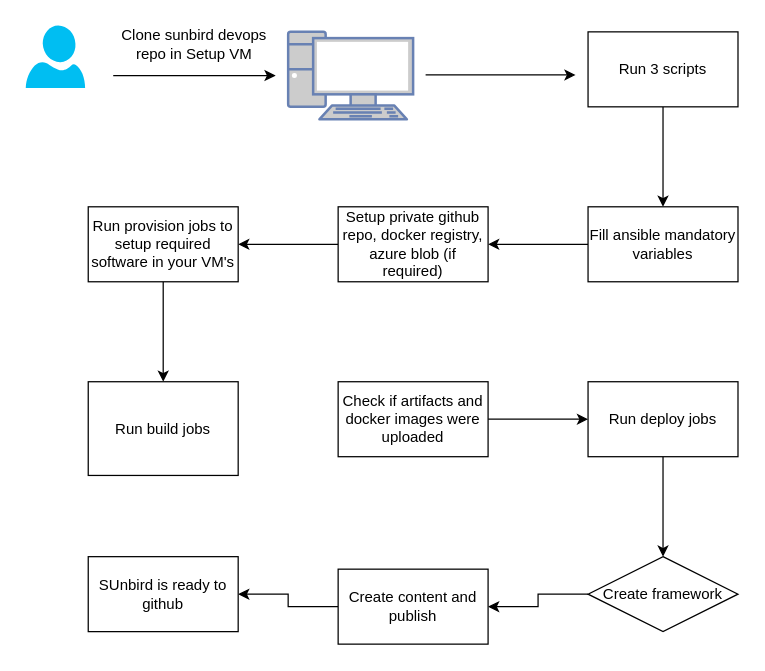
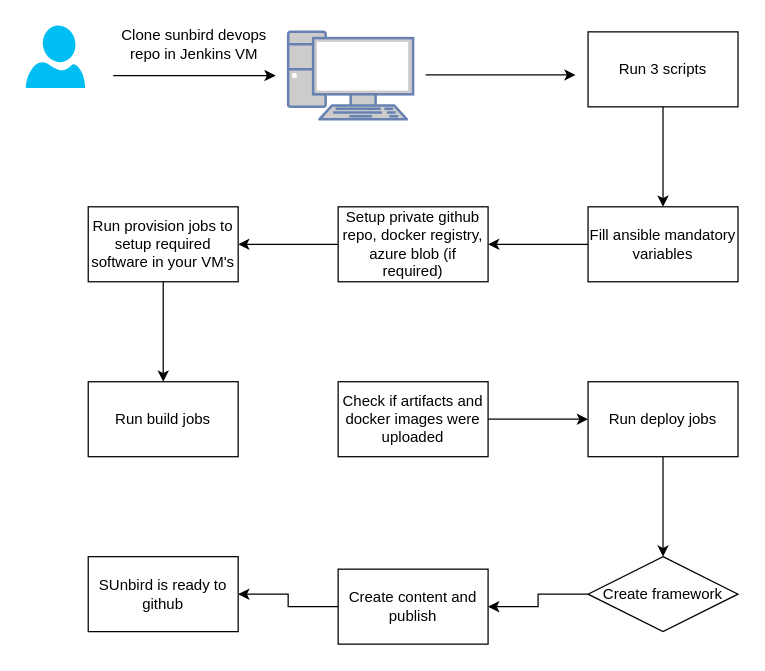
(194, 44) -> (194, 44)
(163, 429) -> (163, 419)
